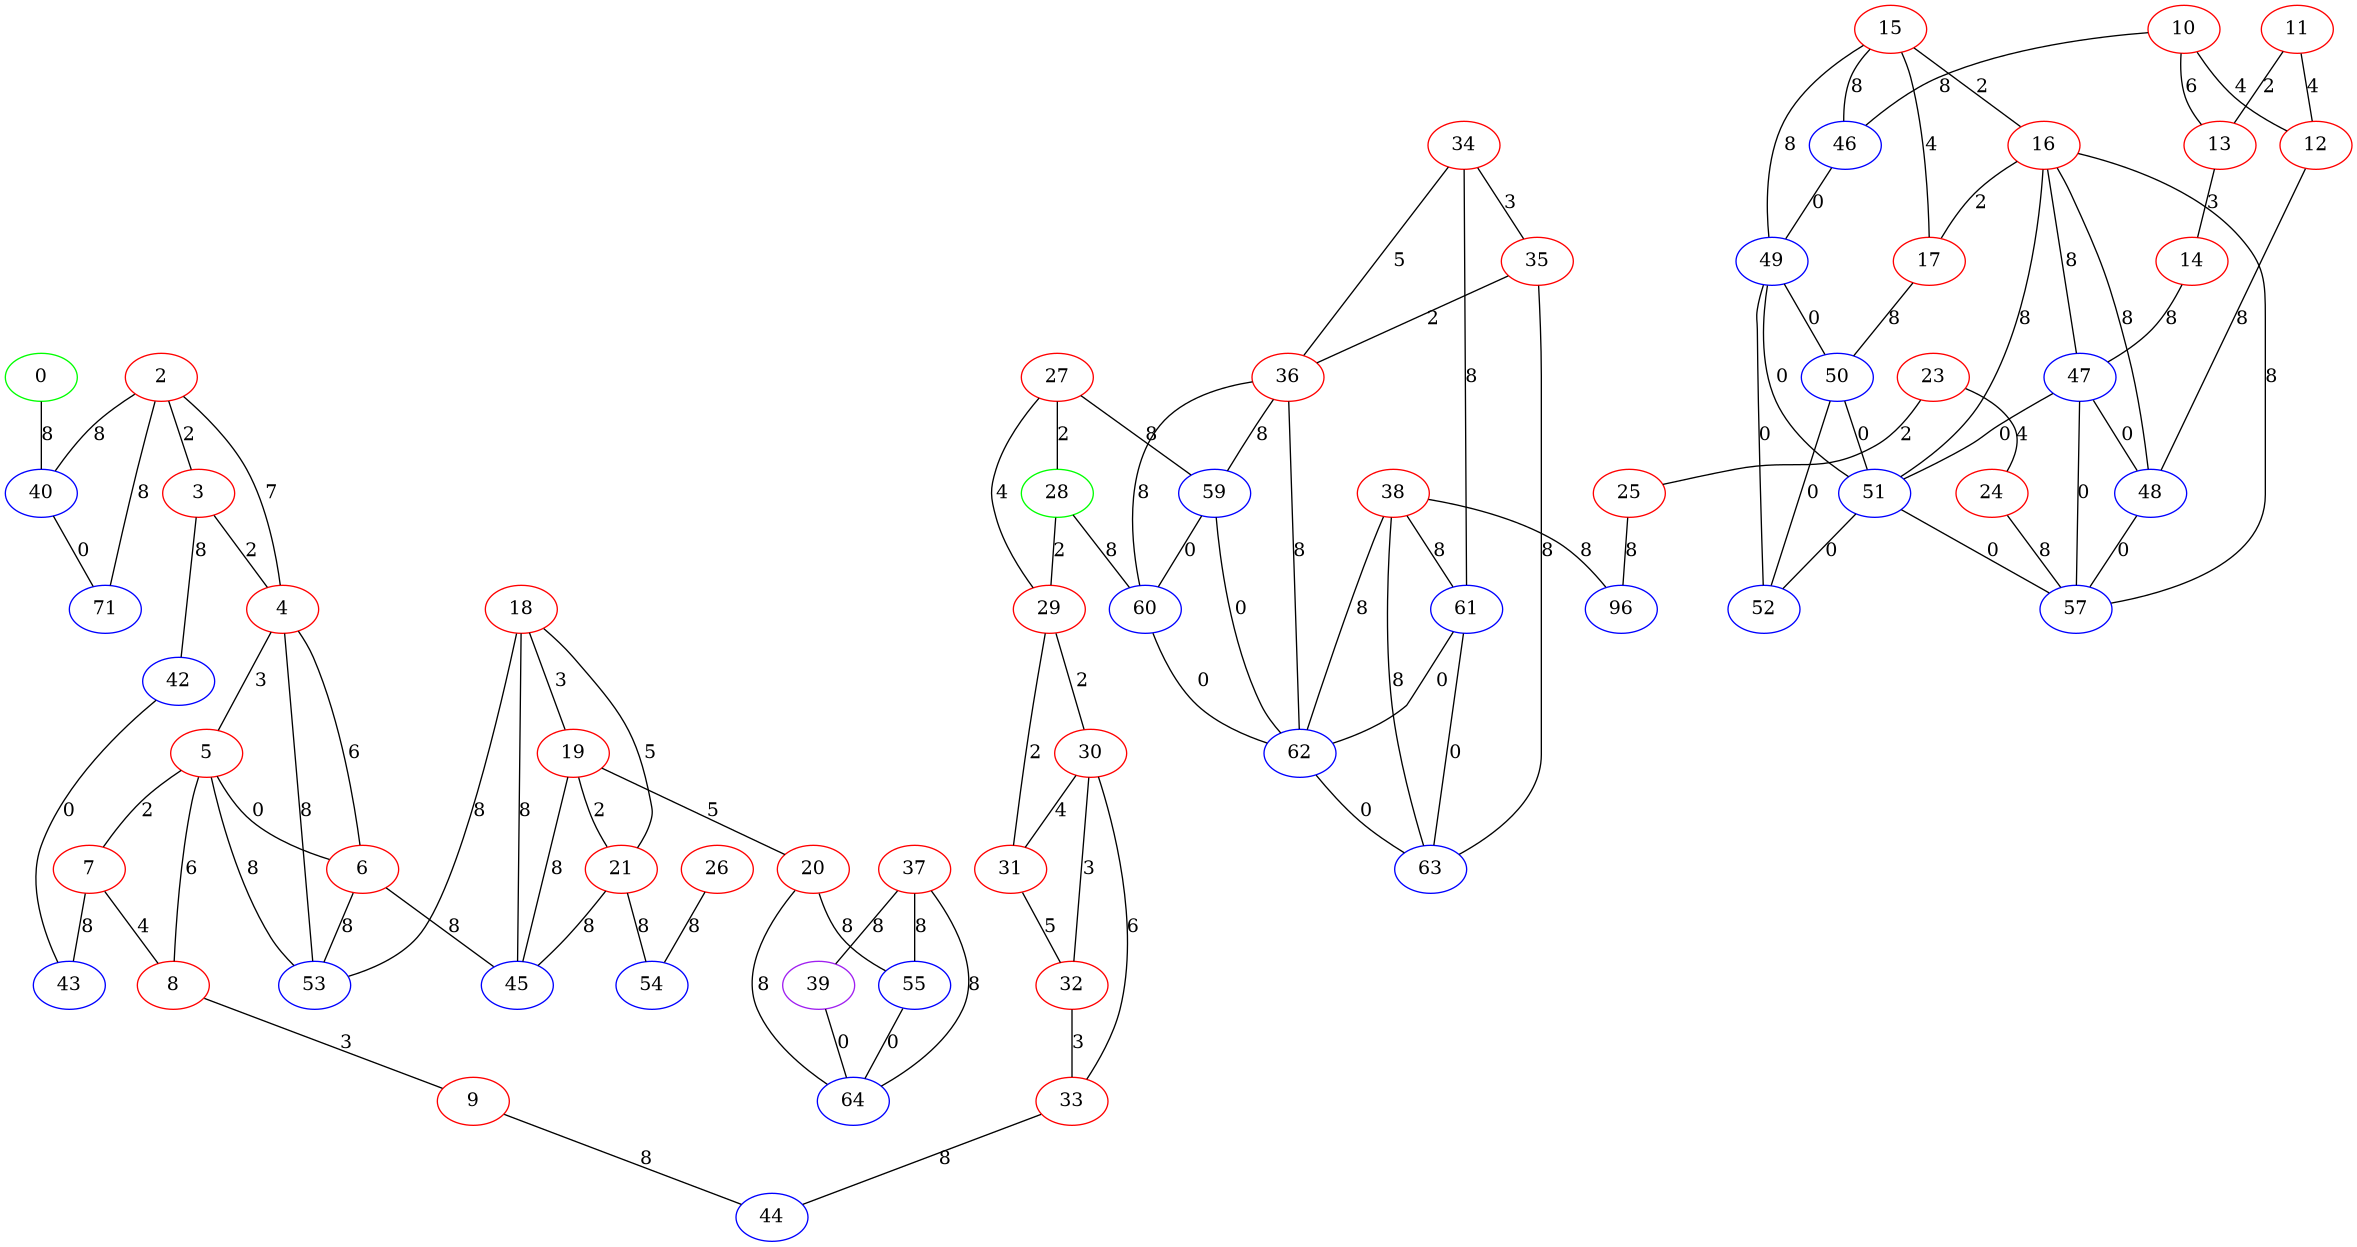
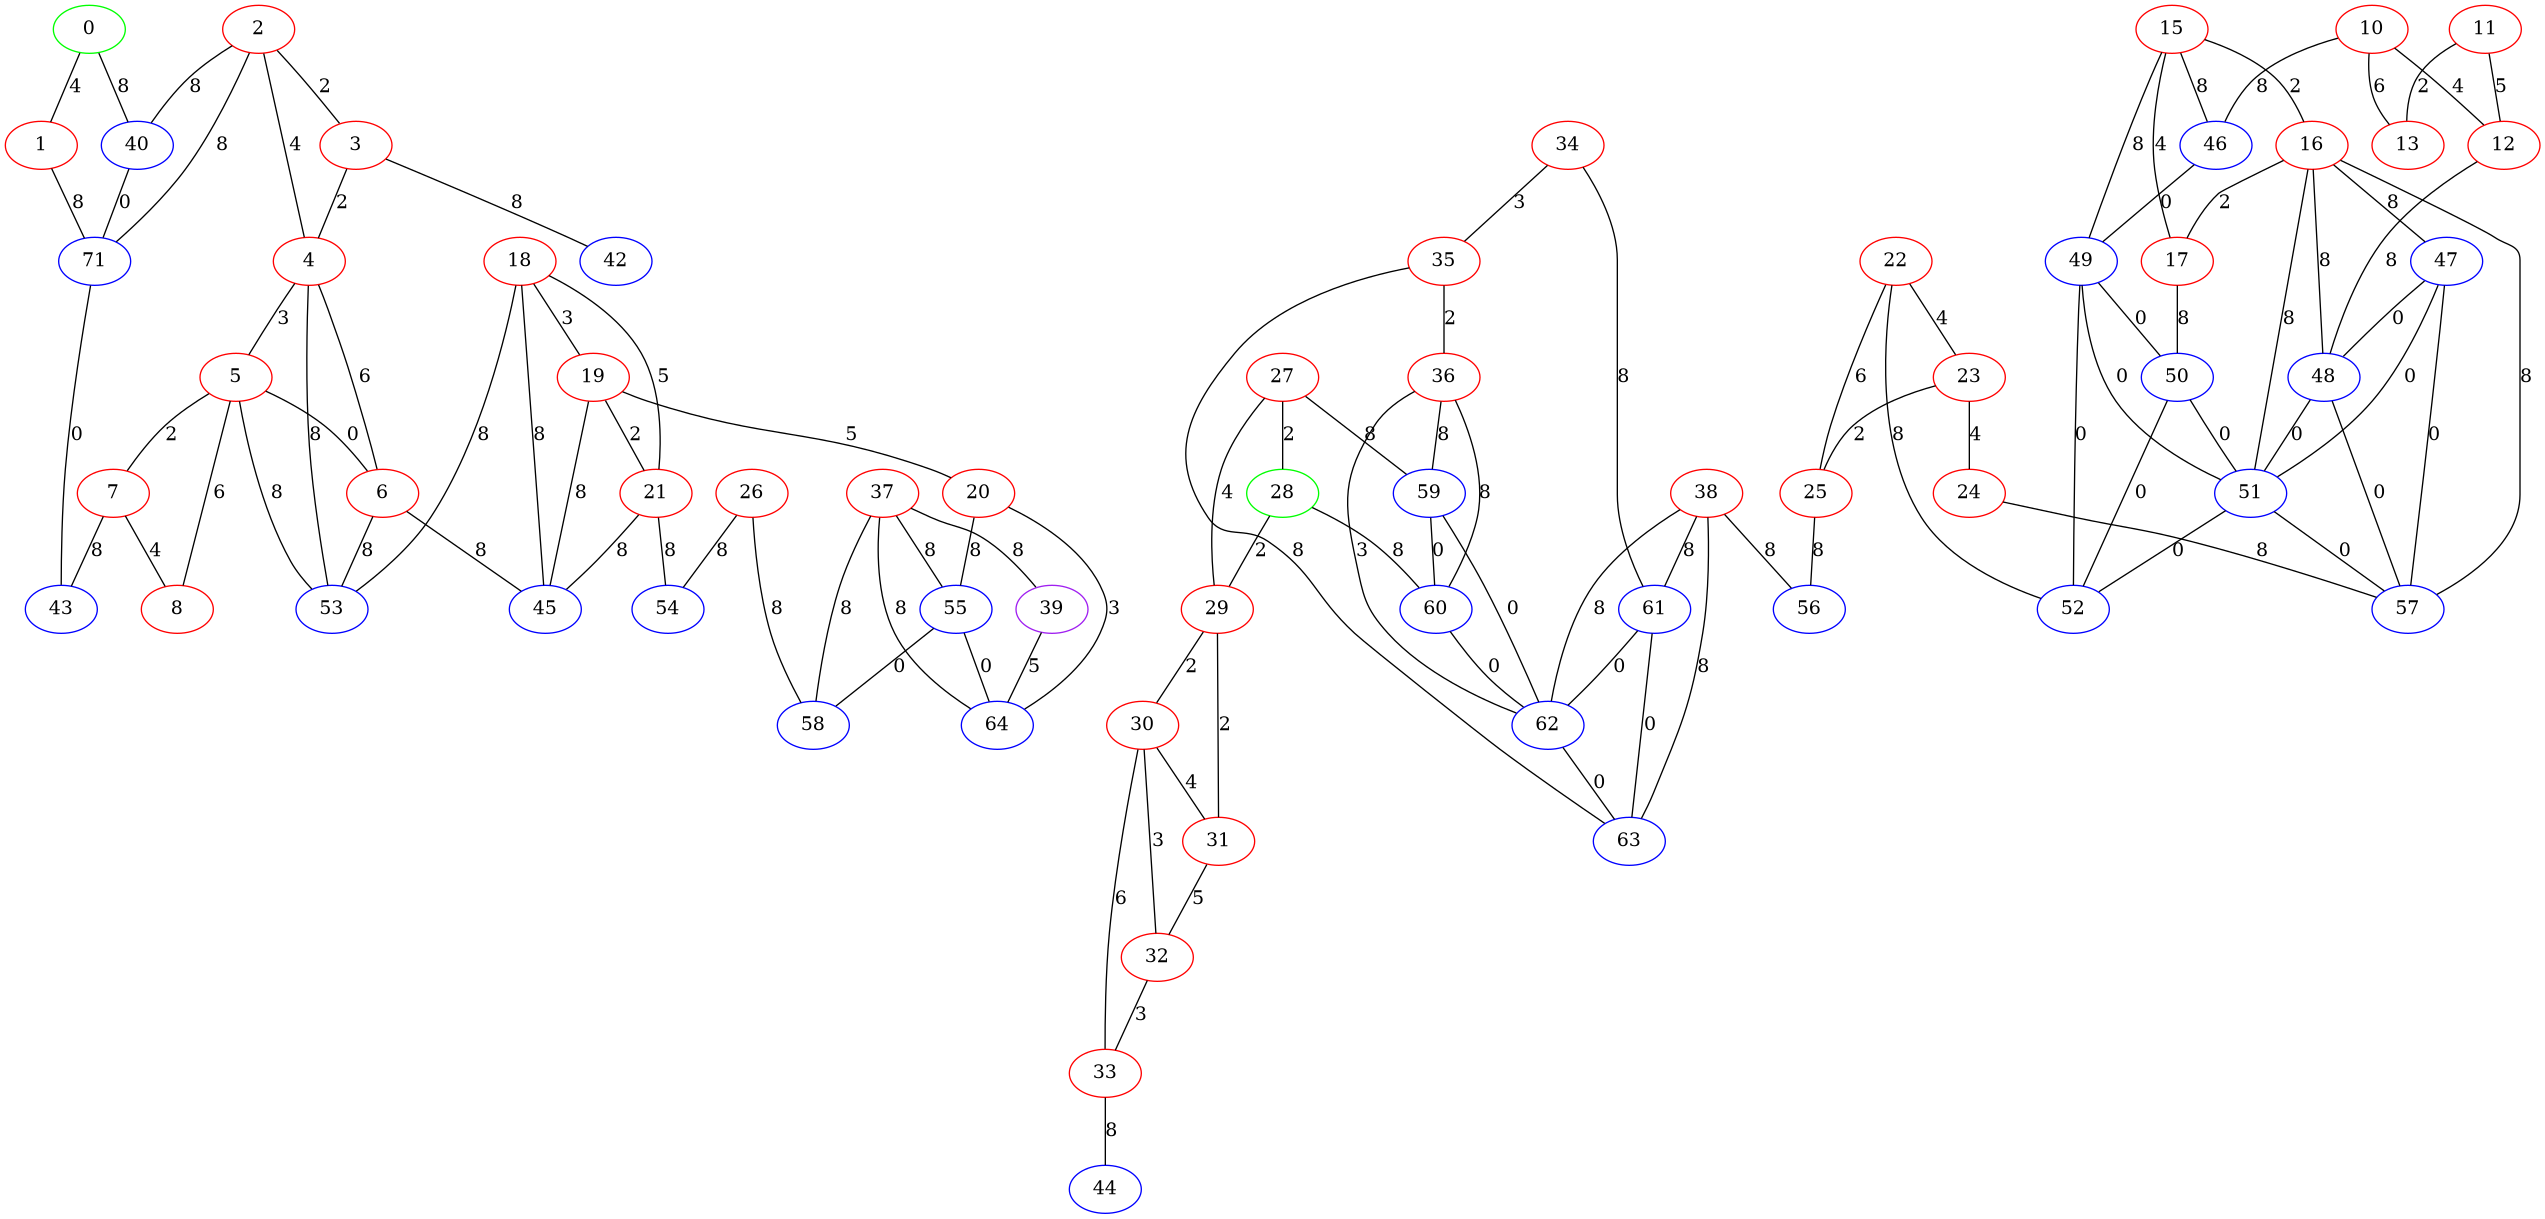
(2313, 87) -> (2501, 87)
none -> (41, 145)
(1376, 261) -> none
none -> (1896, 261)
(2192, 261) -> none
none -> (2287, 435)
(272, 493) -> (296, 145)
(1300, 551) -> (1363, 551)
(1621, 609) -> (1809, 609)
none -> (813, 725)
(55, 816) -> (69, 435)
(764, 985) -> (1115, 609)
(844, 1043) -> (1035, 667)
(473, 1101) -> none
